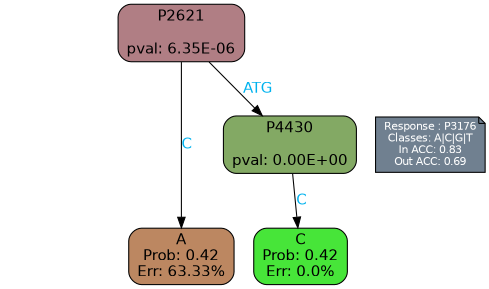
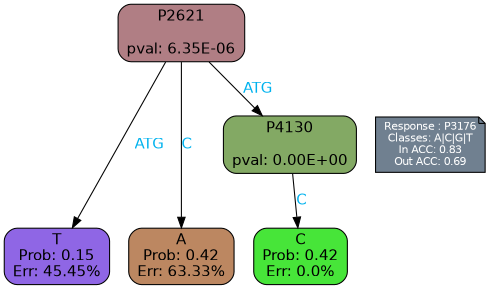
(290, 145) -> (290, 145)
none -> (57, 256)
